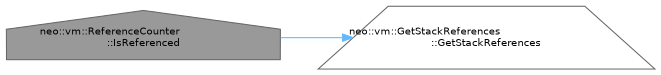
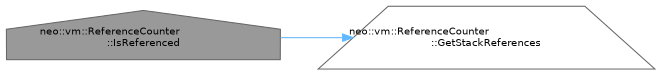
(487, 38) -> (487, 38)
